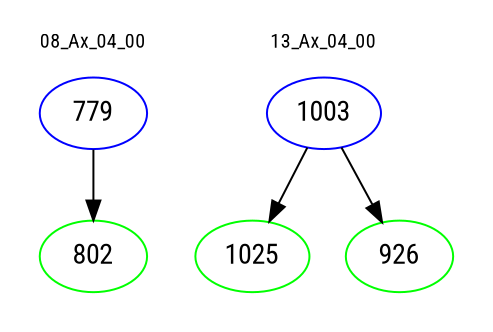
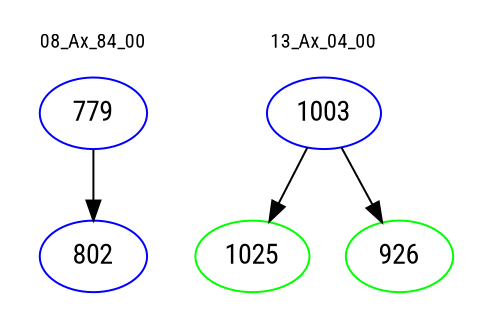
(93, 43) -> (93, 43)
(93, 256) -> (93, 256)
